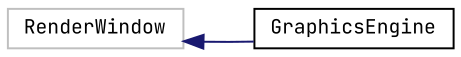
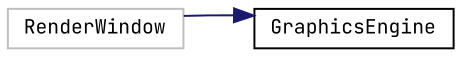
(229, 42) -> (209, 15)
